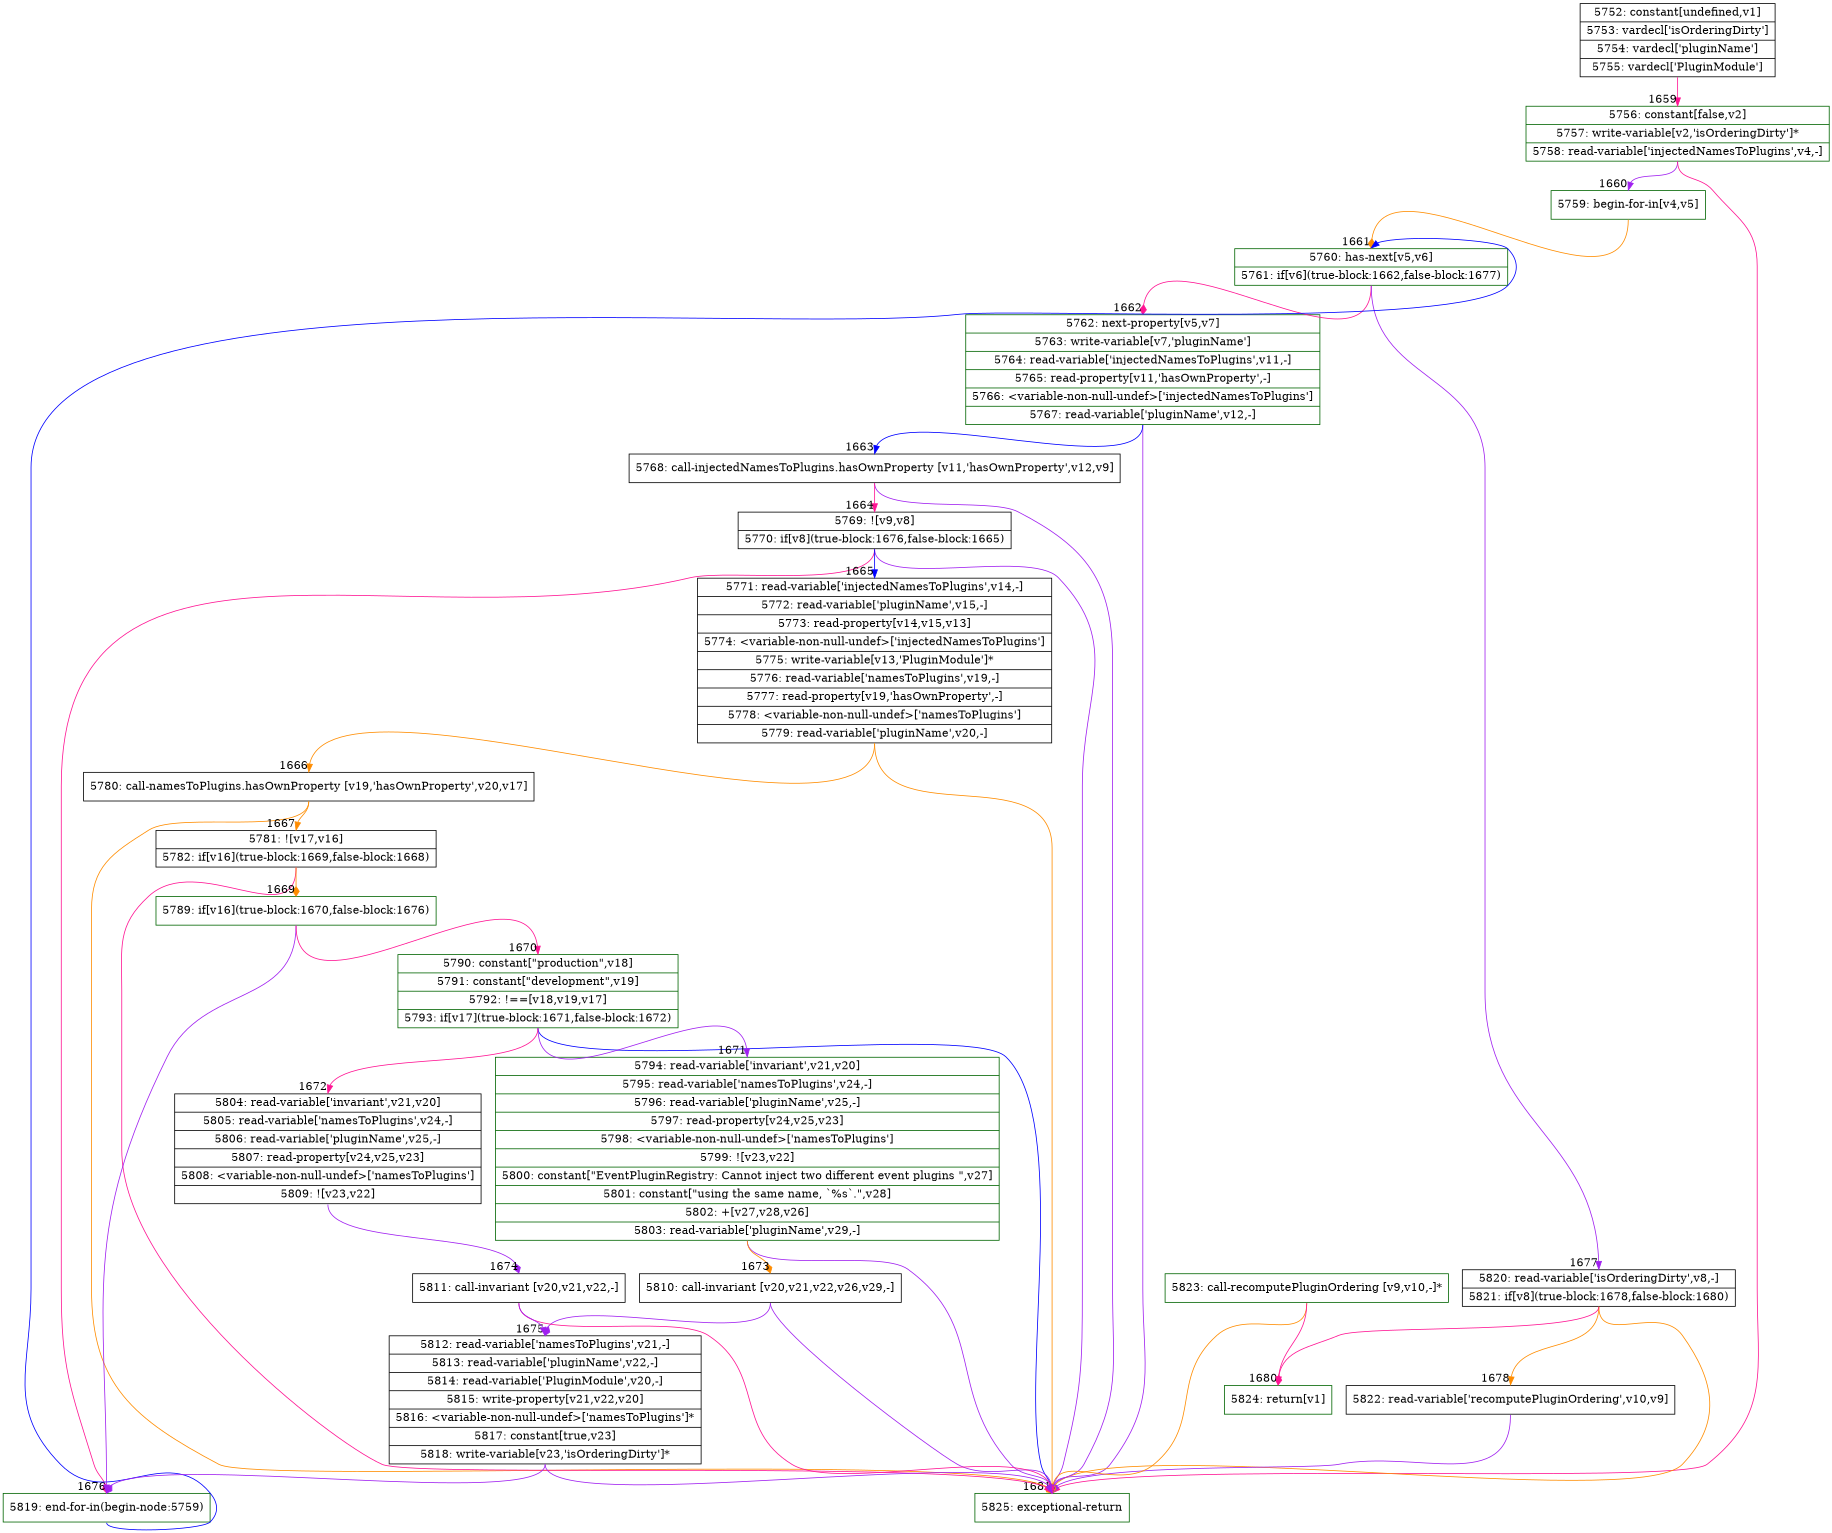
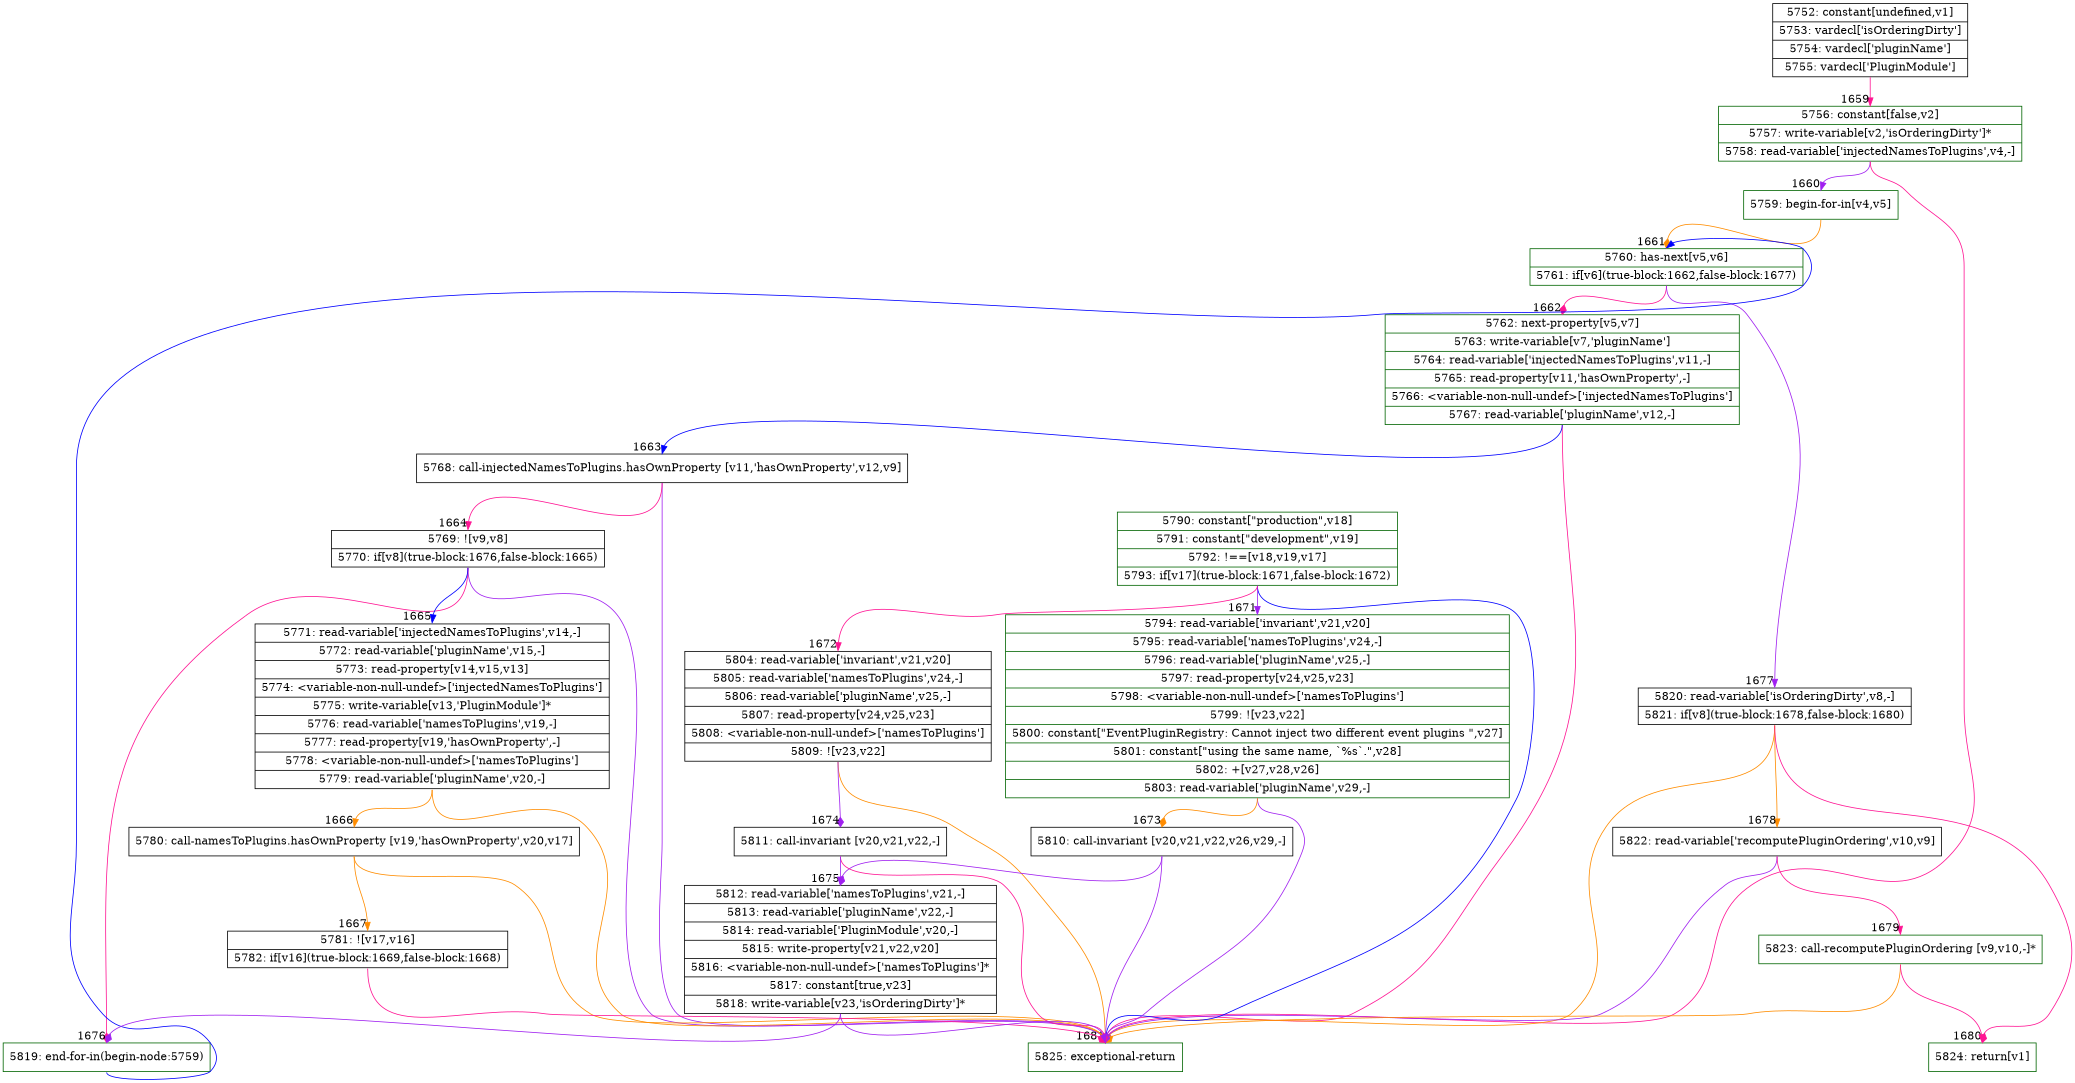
none -> (1006, 859)
none -> (1835, 895)
(296, 911) -> none
(1143, 980) -> (1495, 866)
(305, 1412) -> (718, 1017)
(897, 1422) -> (1136, 945)
